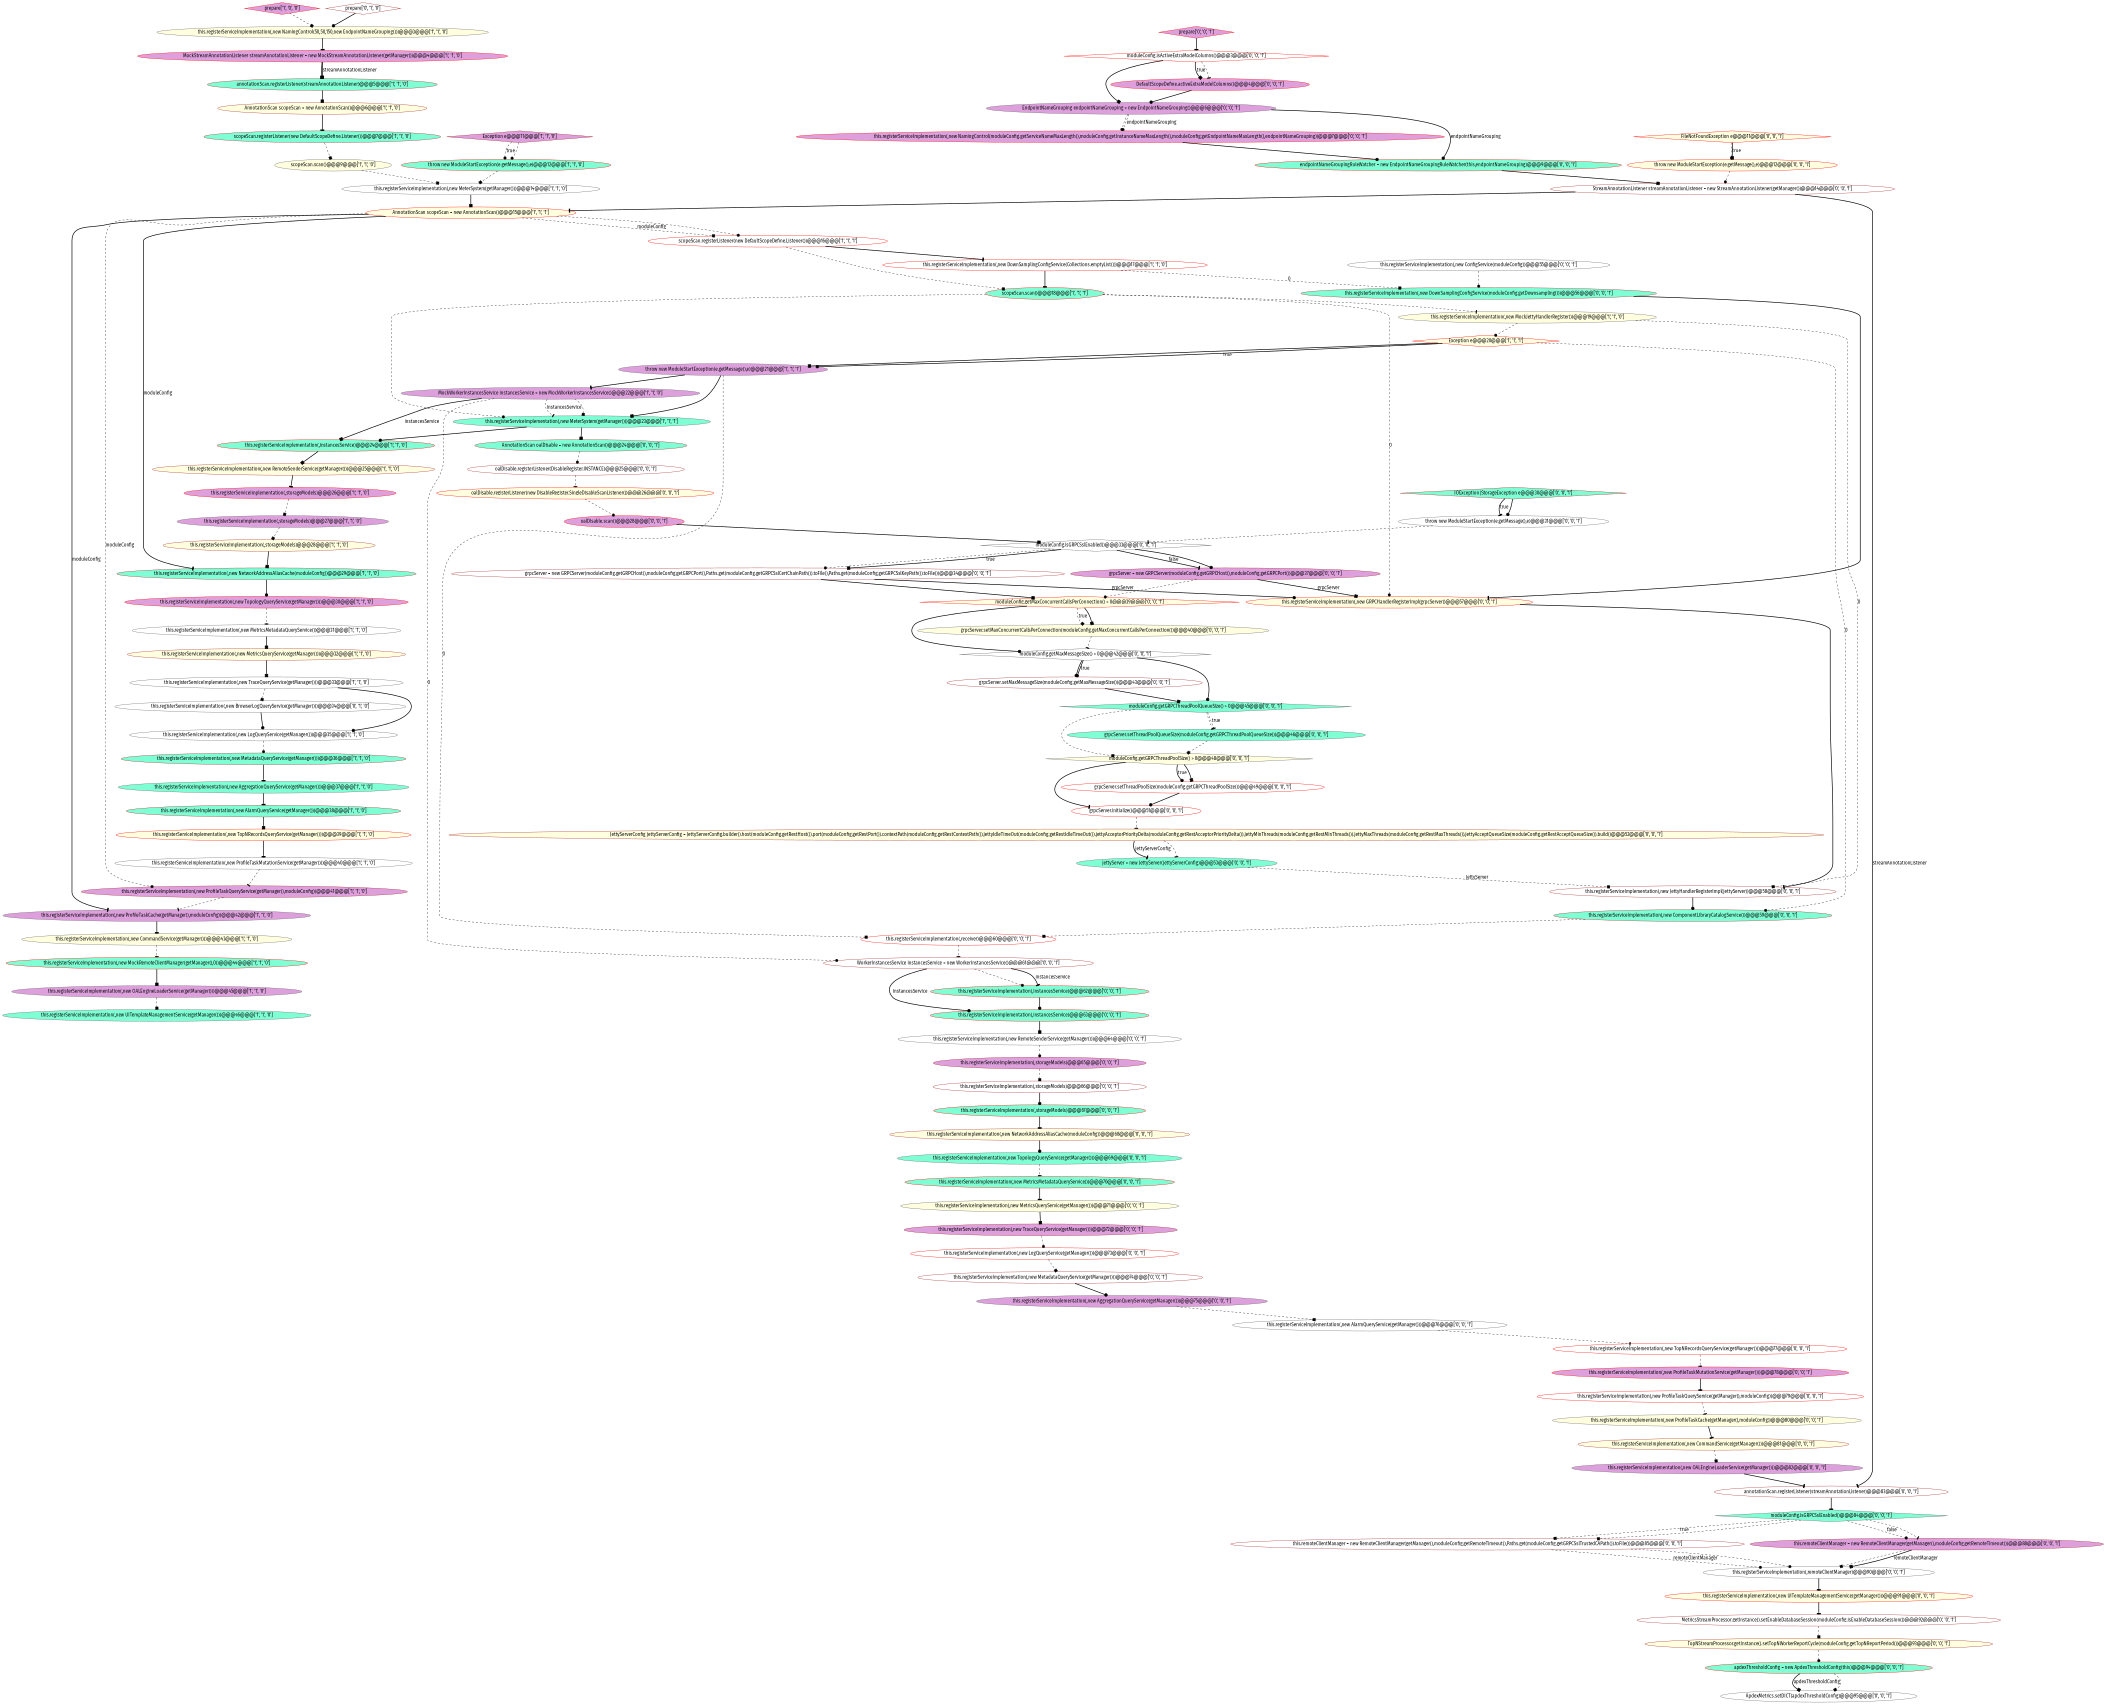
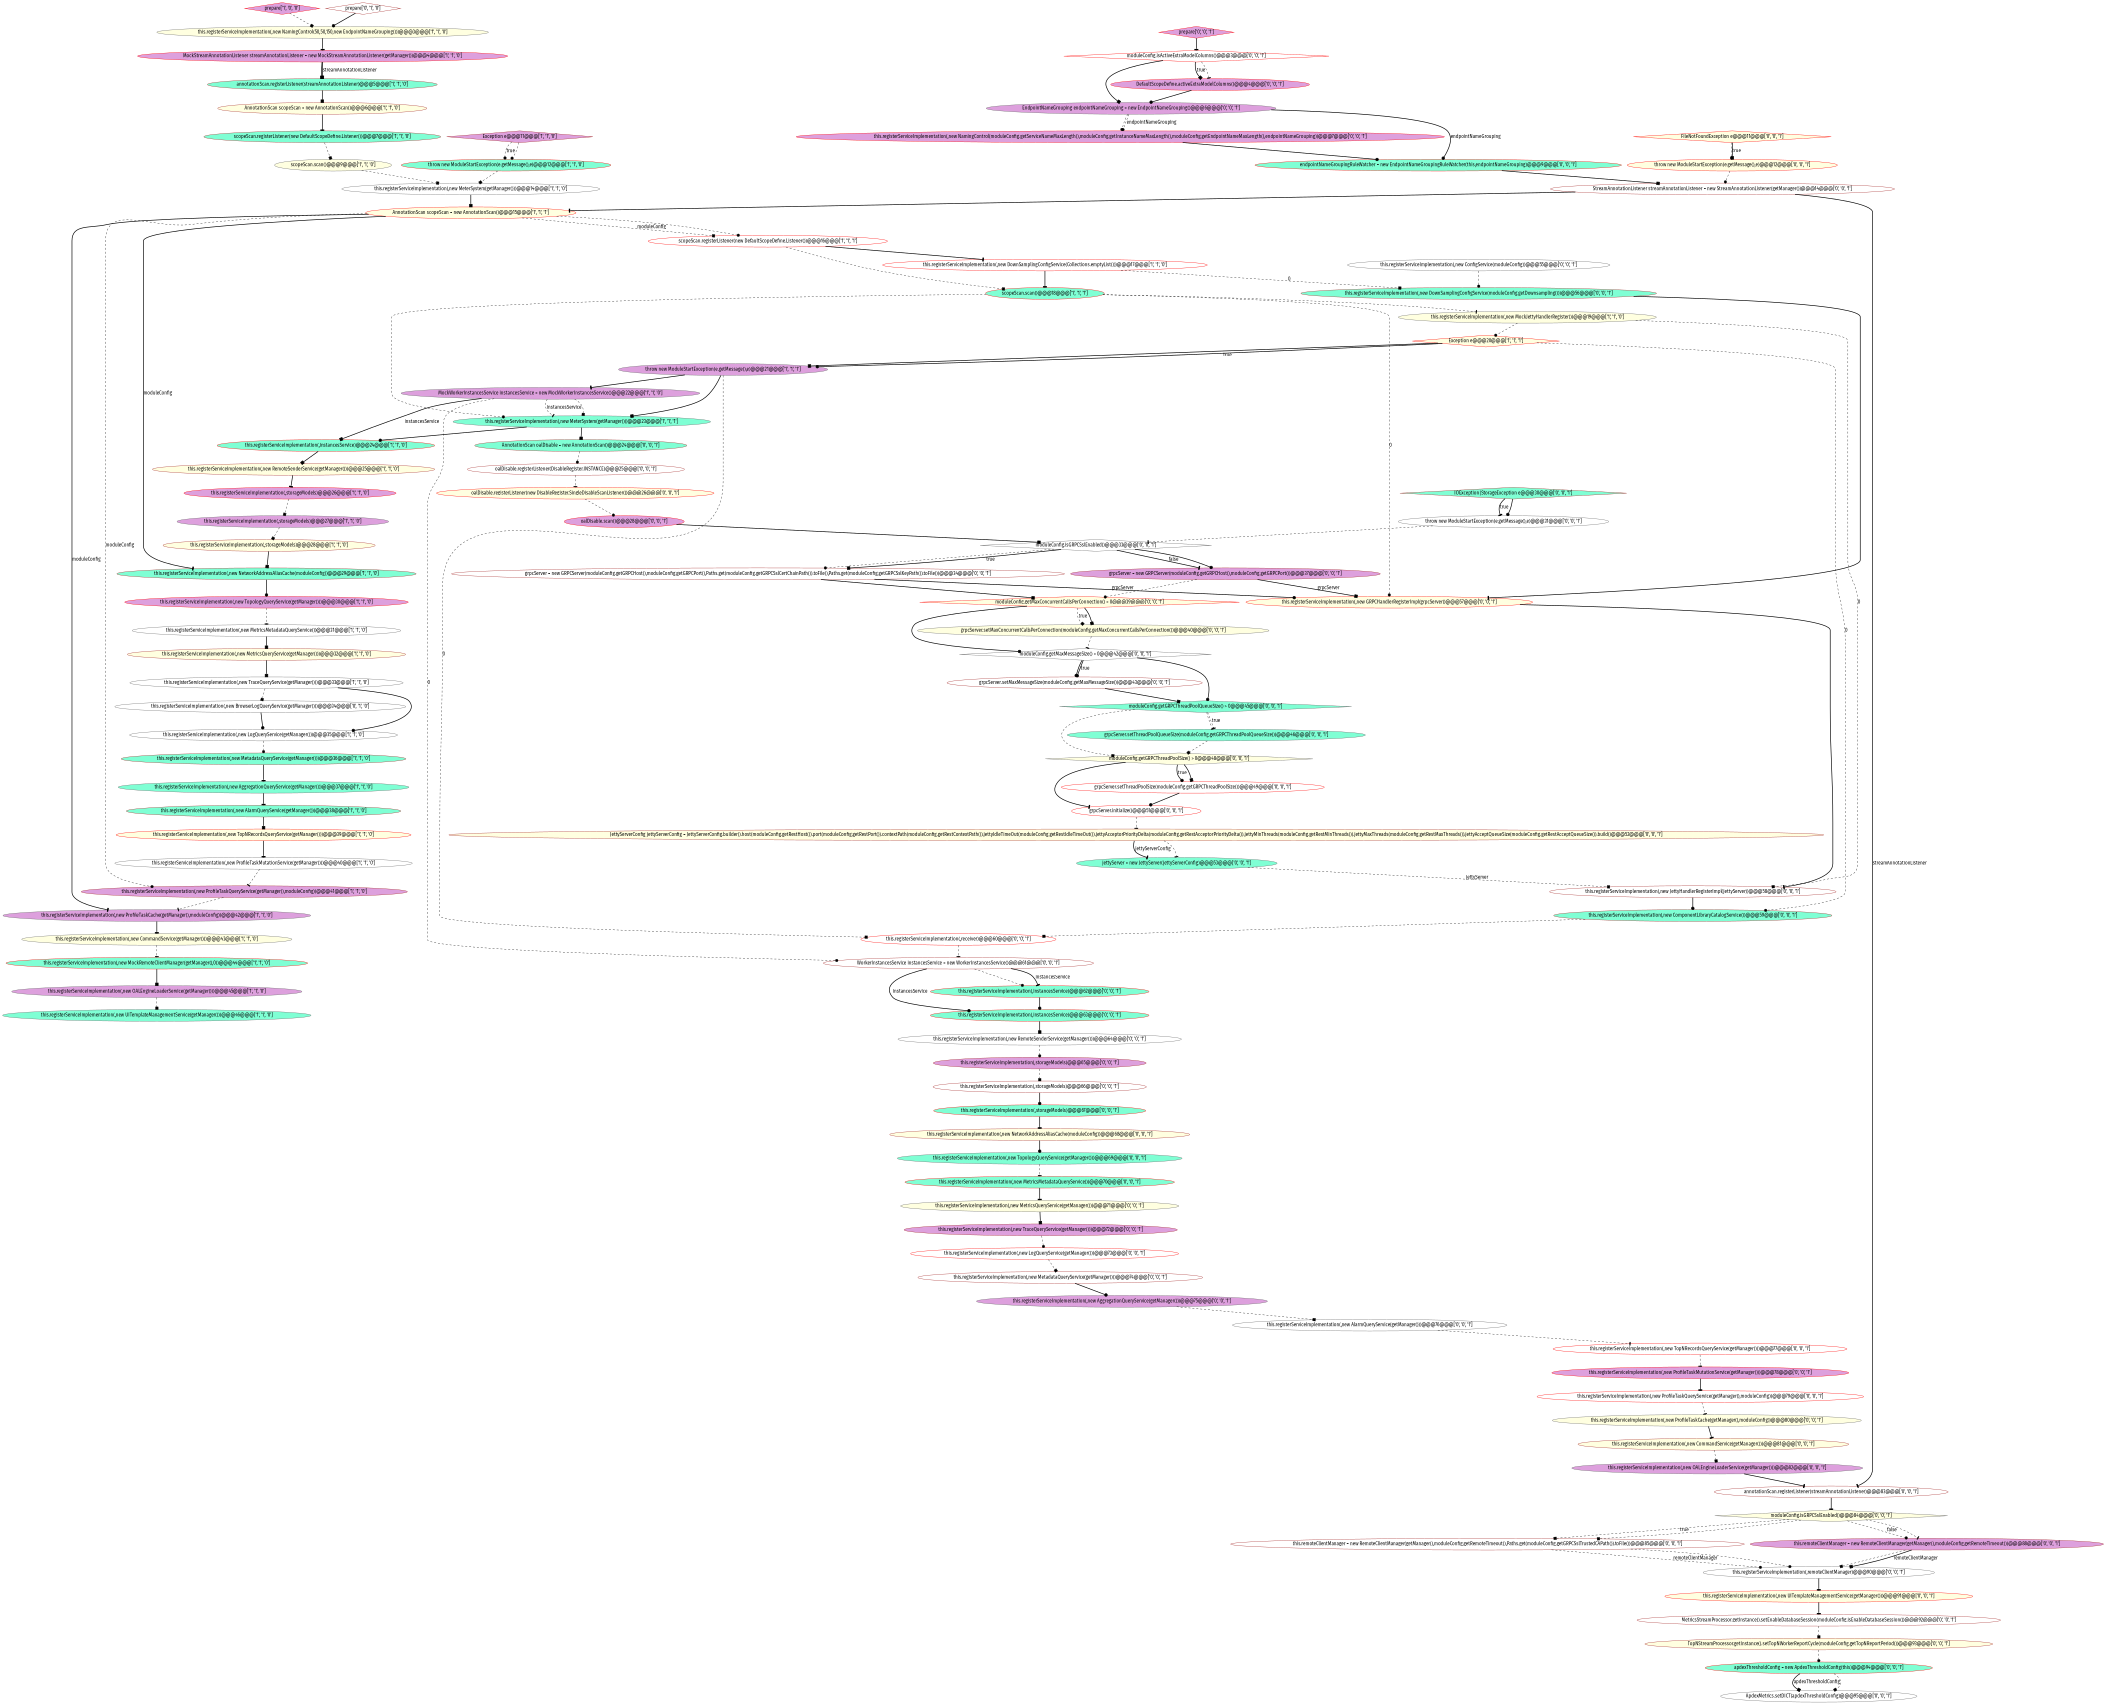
(1831, 1516) -> (1831, 1516)
